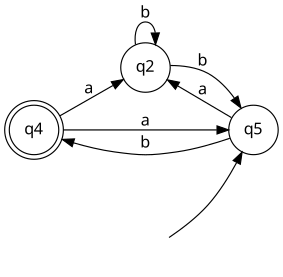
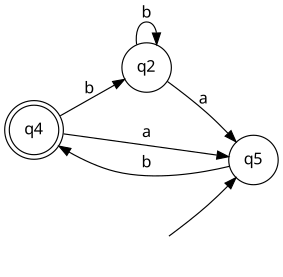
(203, 61) -> (203, 99)
(89, 89) -> (89, 89)
(205, 102) -> none
